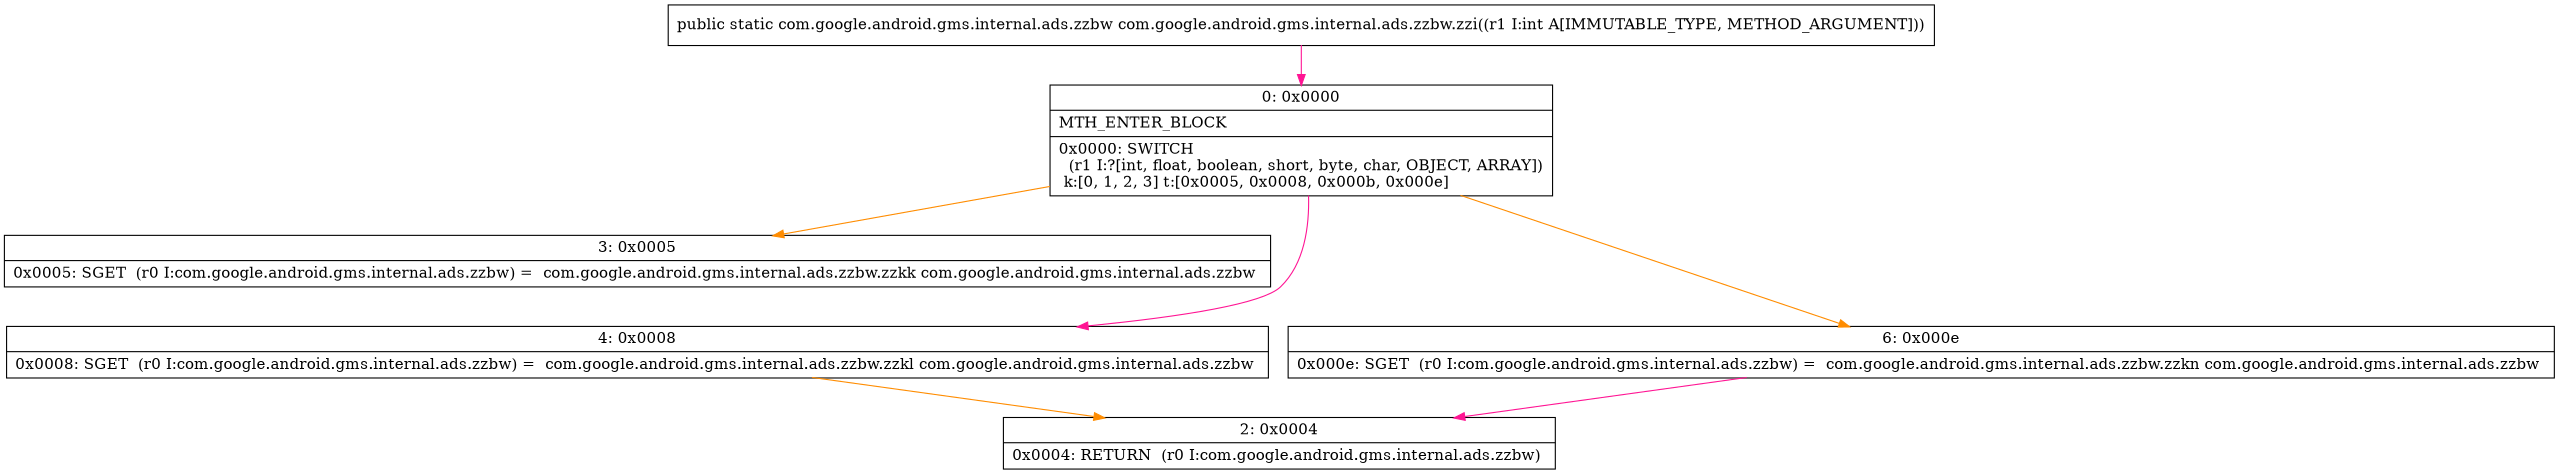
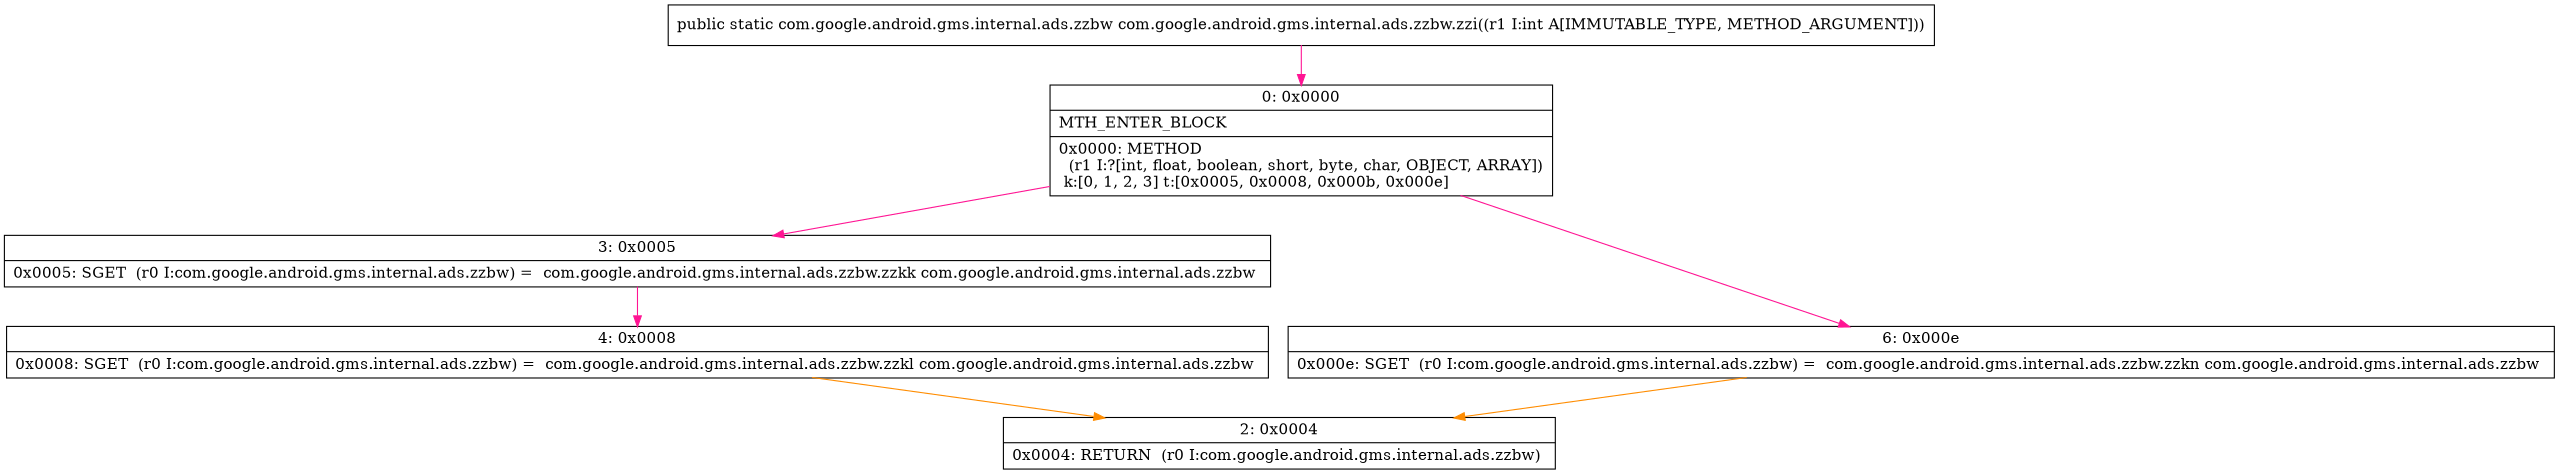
(1132, 149) -> (1136, 149)
(917, 210) -> (917, 210)
(1650, 259) -> (1650, 259)
(1234, 305) -> (637, 301)
(1606, 397) -> (1606, 397)
